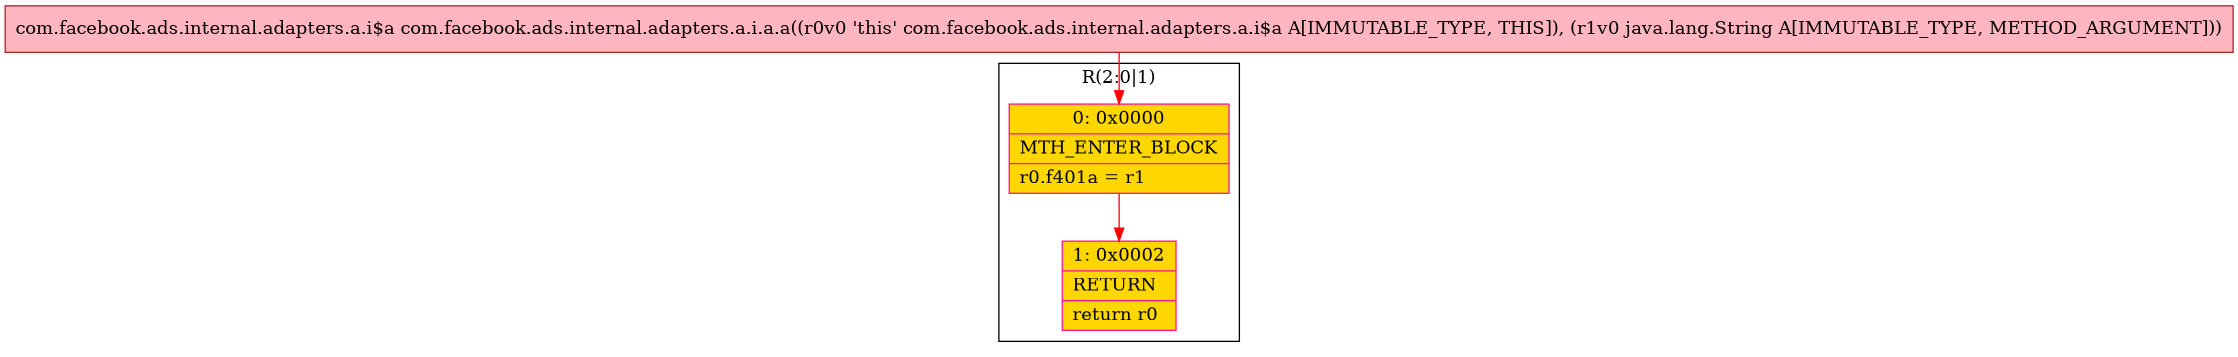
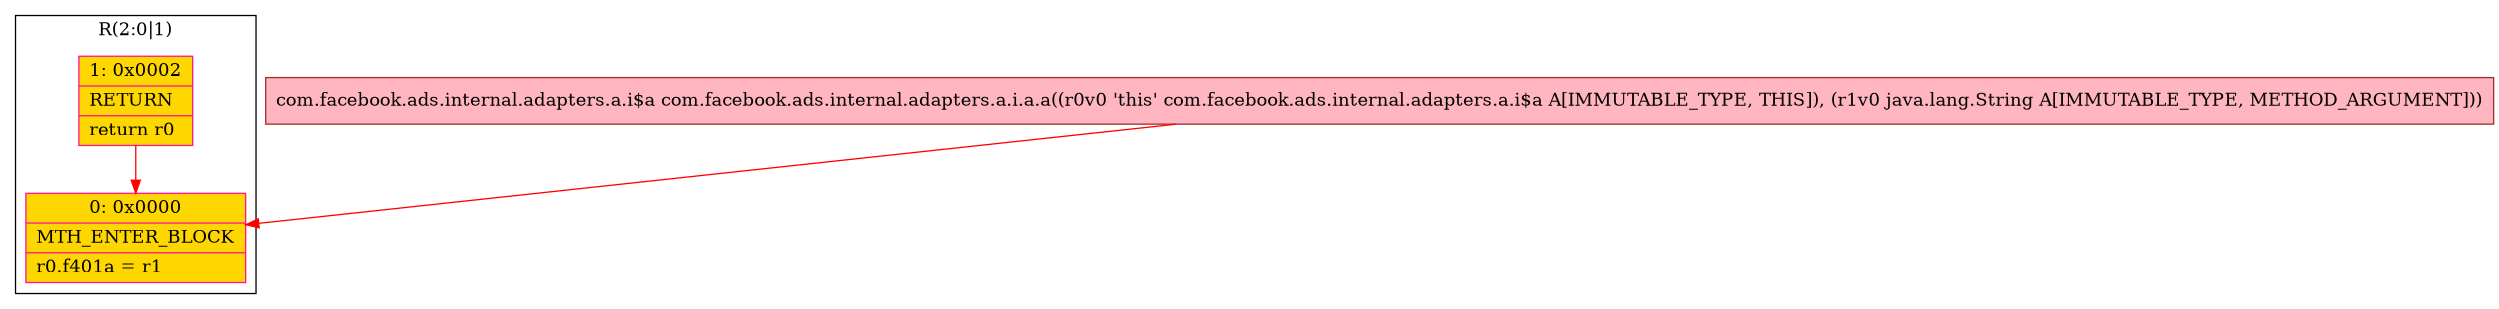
(1119, 211) -> (136, 163)
